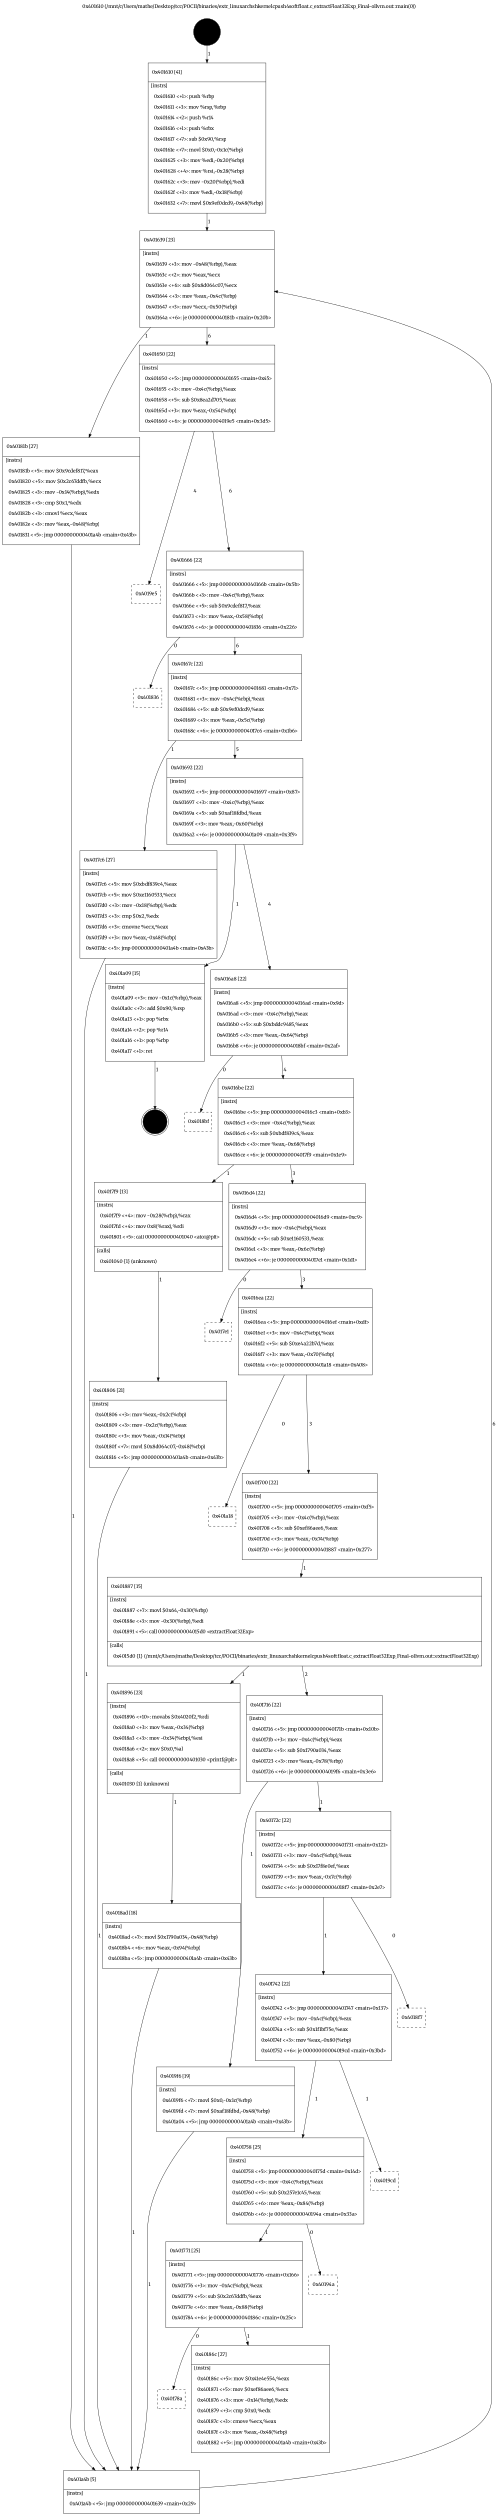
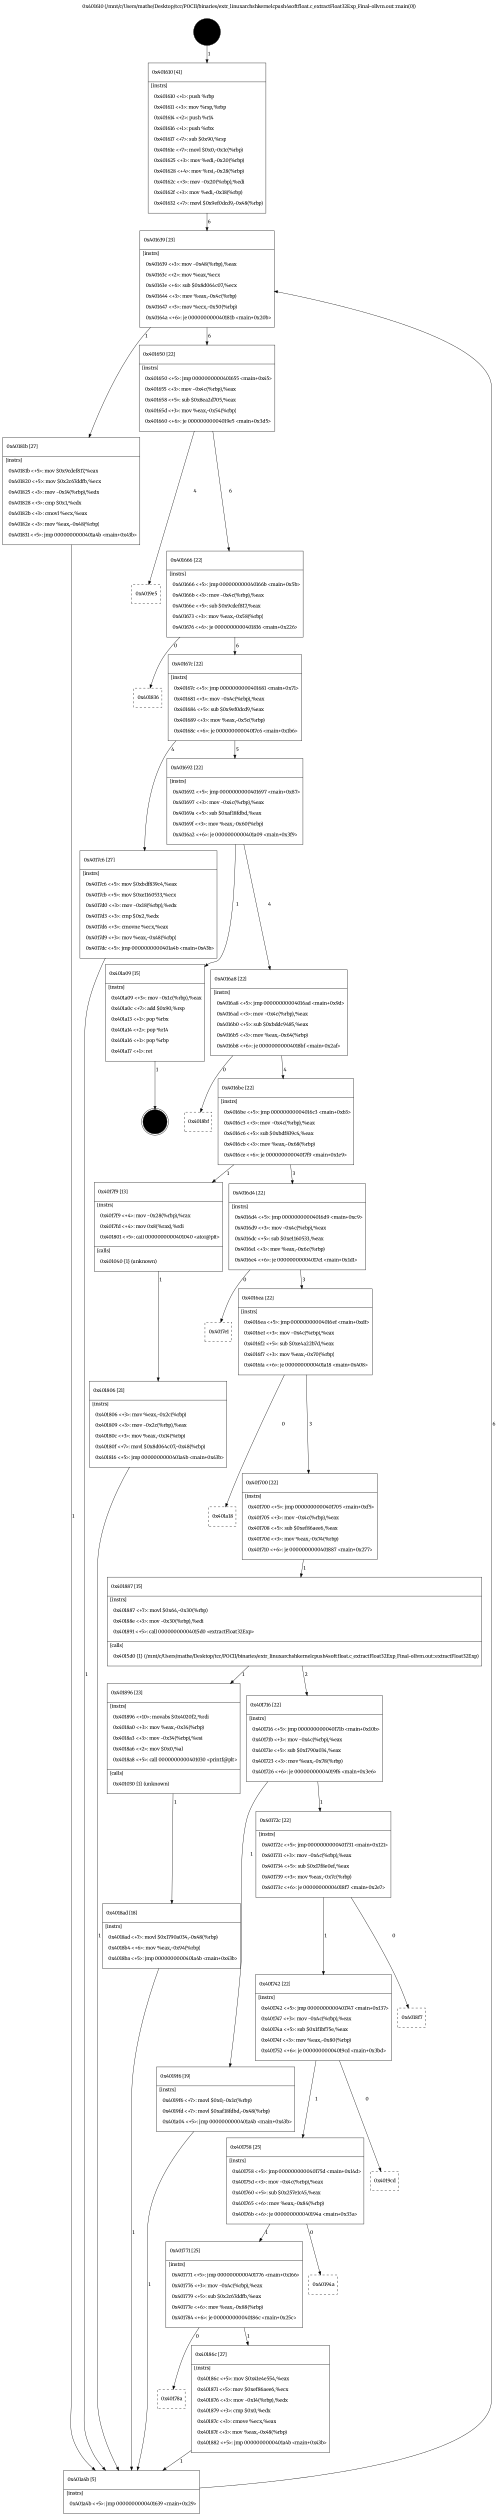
(209, 222) -> (209, 222)
(172, 750) -> (172, 750)
(367, 2099) -> (367, 2099)
none -> (179, 2459)
